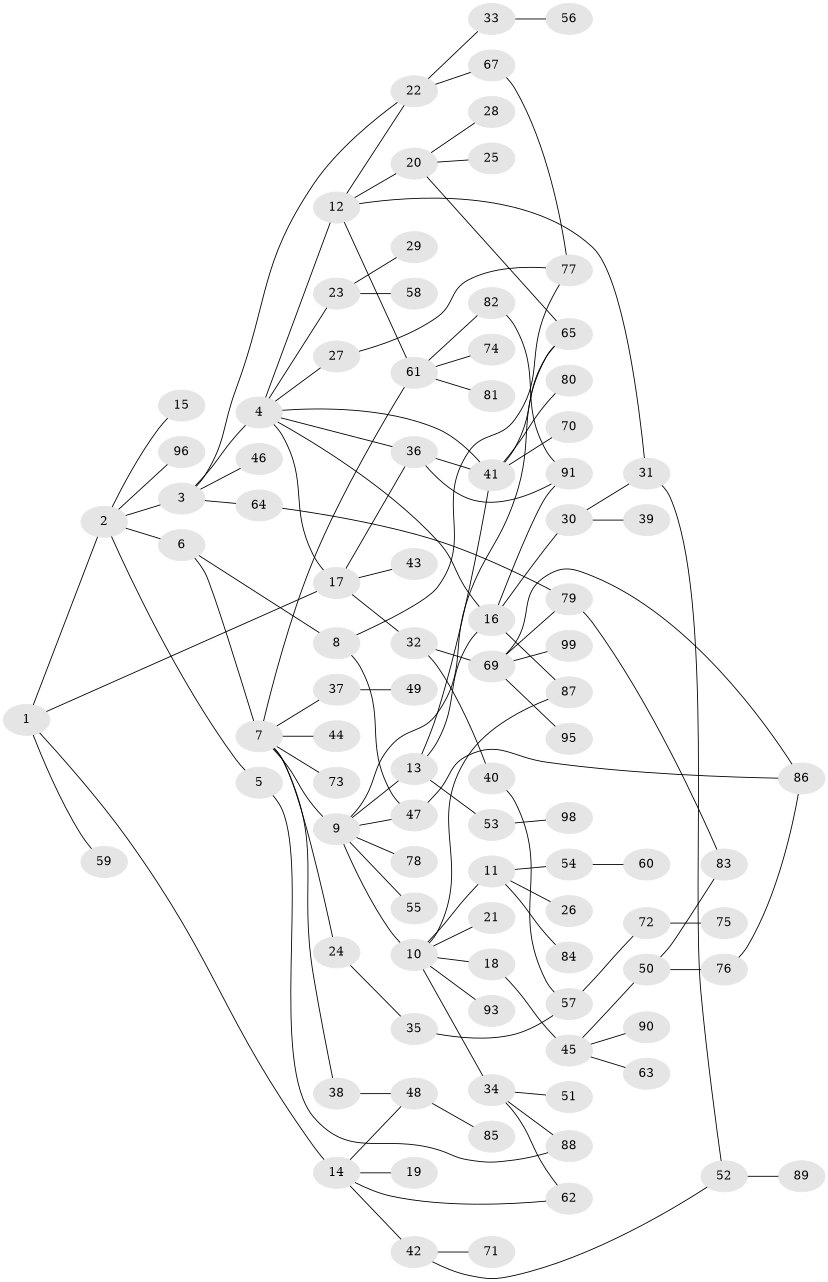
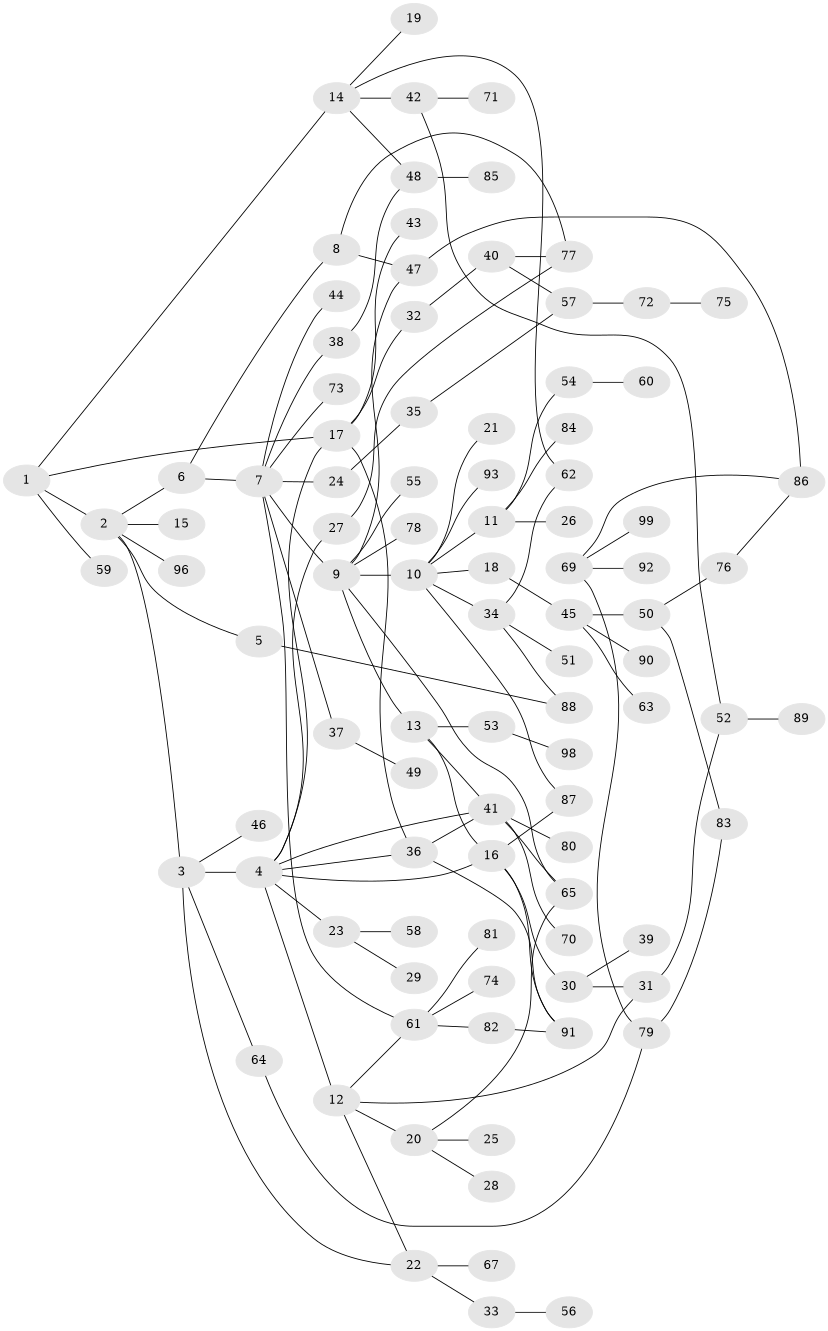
(546, 163) -> (531, 257)
(448, 653) -> none
(569, 739) -> (647, 568)
